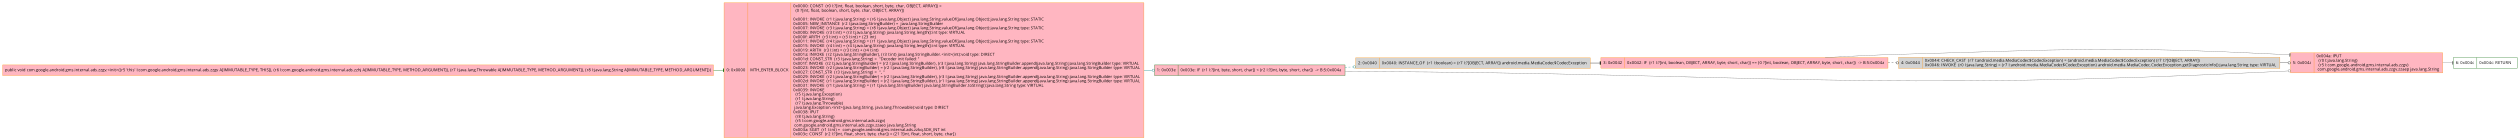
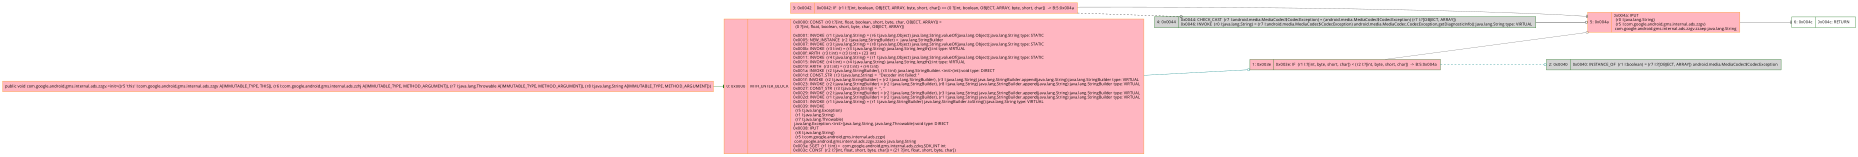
(1473, 63) -> (1664, 65)
(1595, 63) -> none
(2089, 63) -> (1345, 22)
